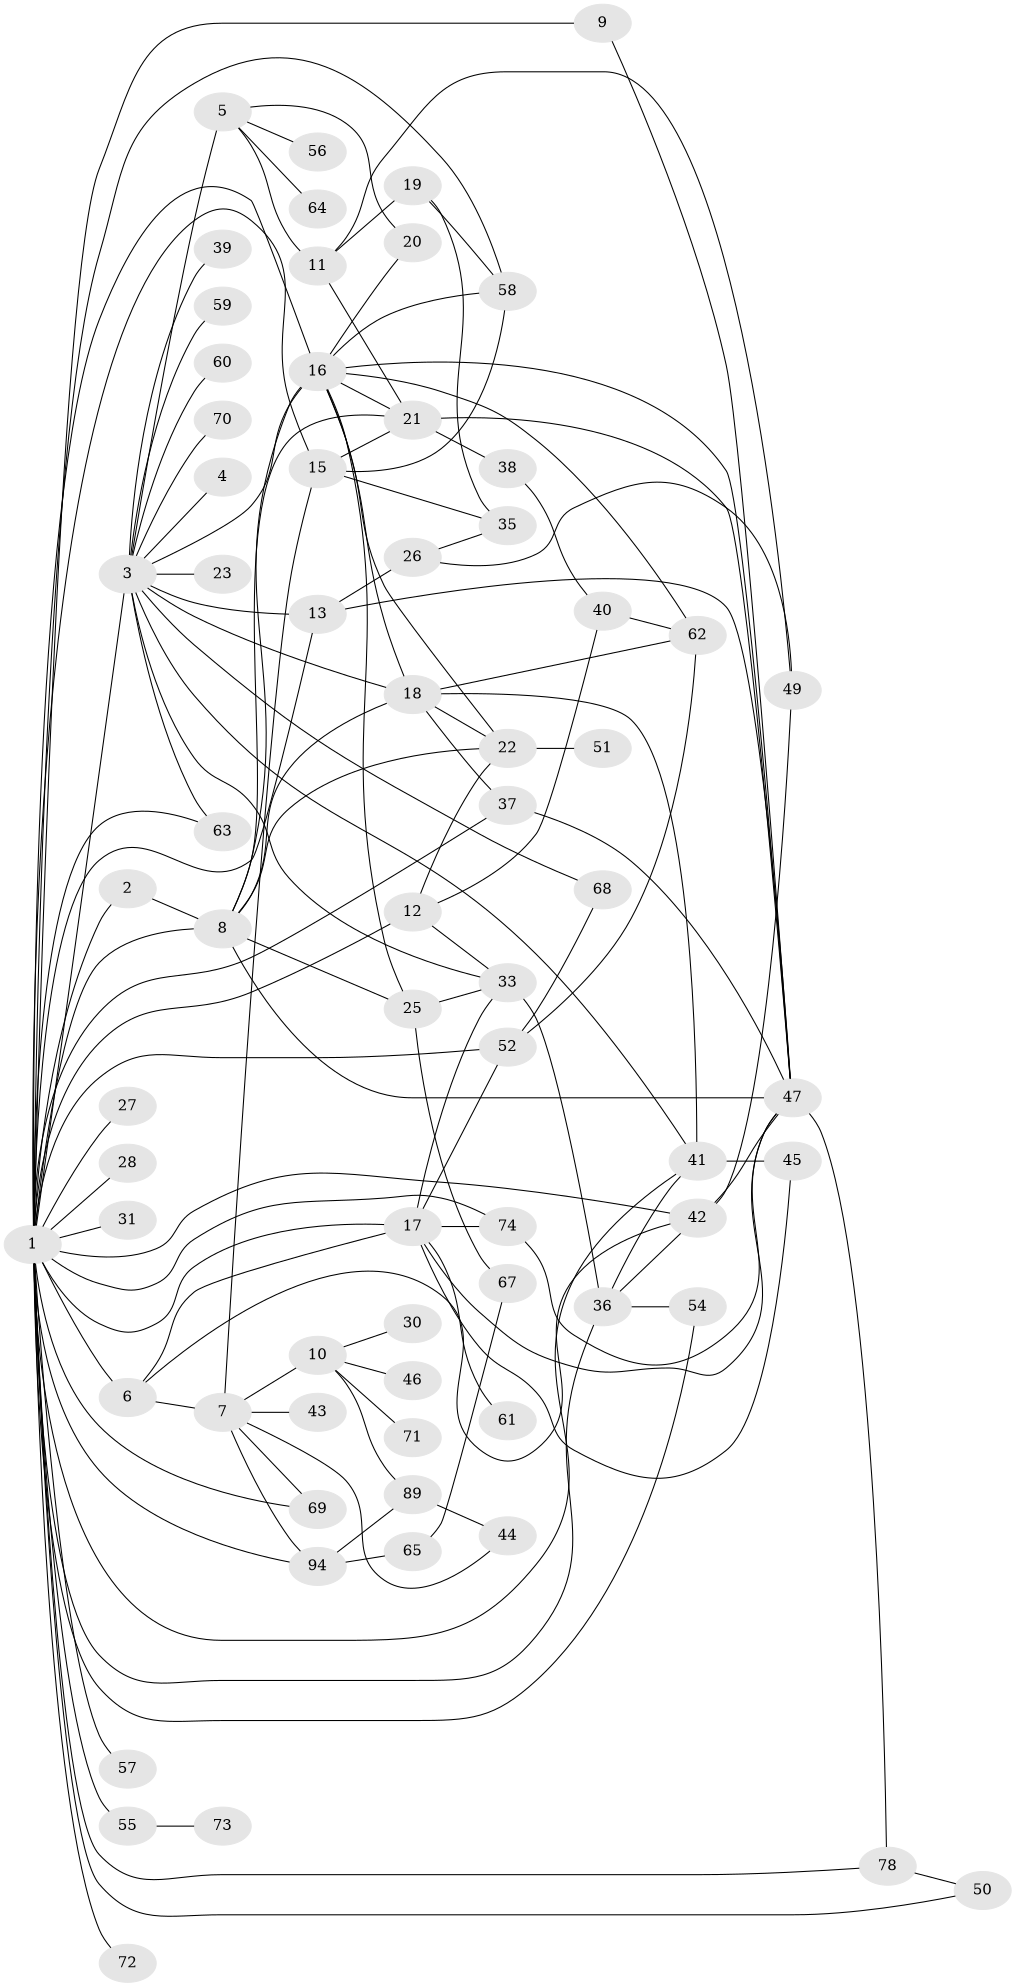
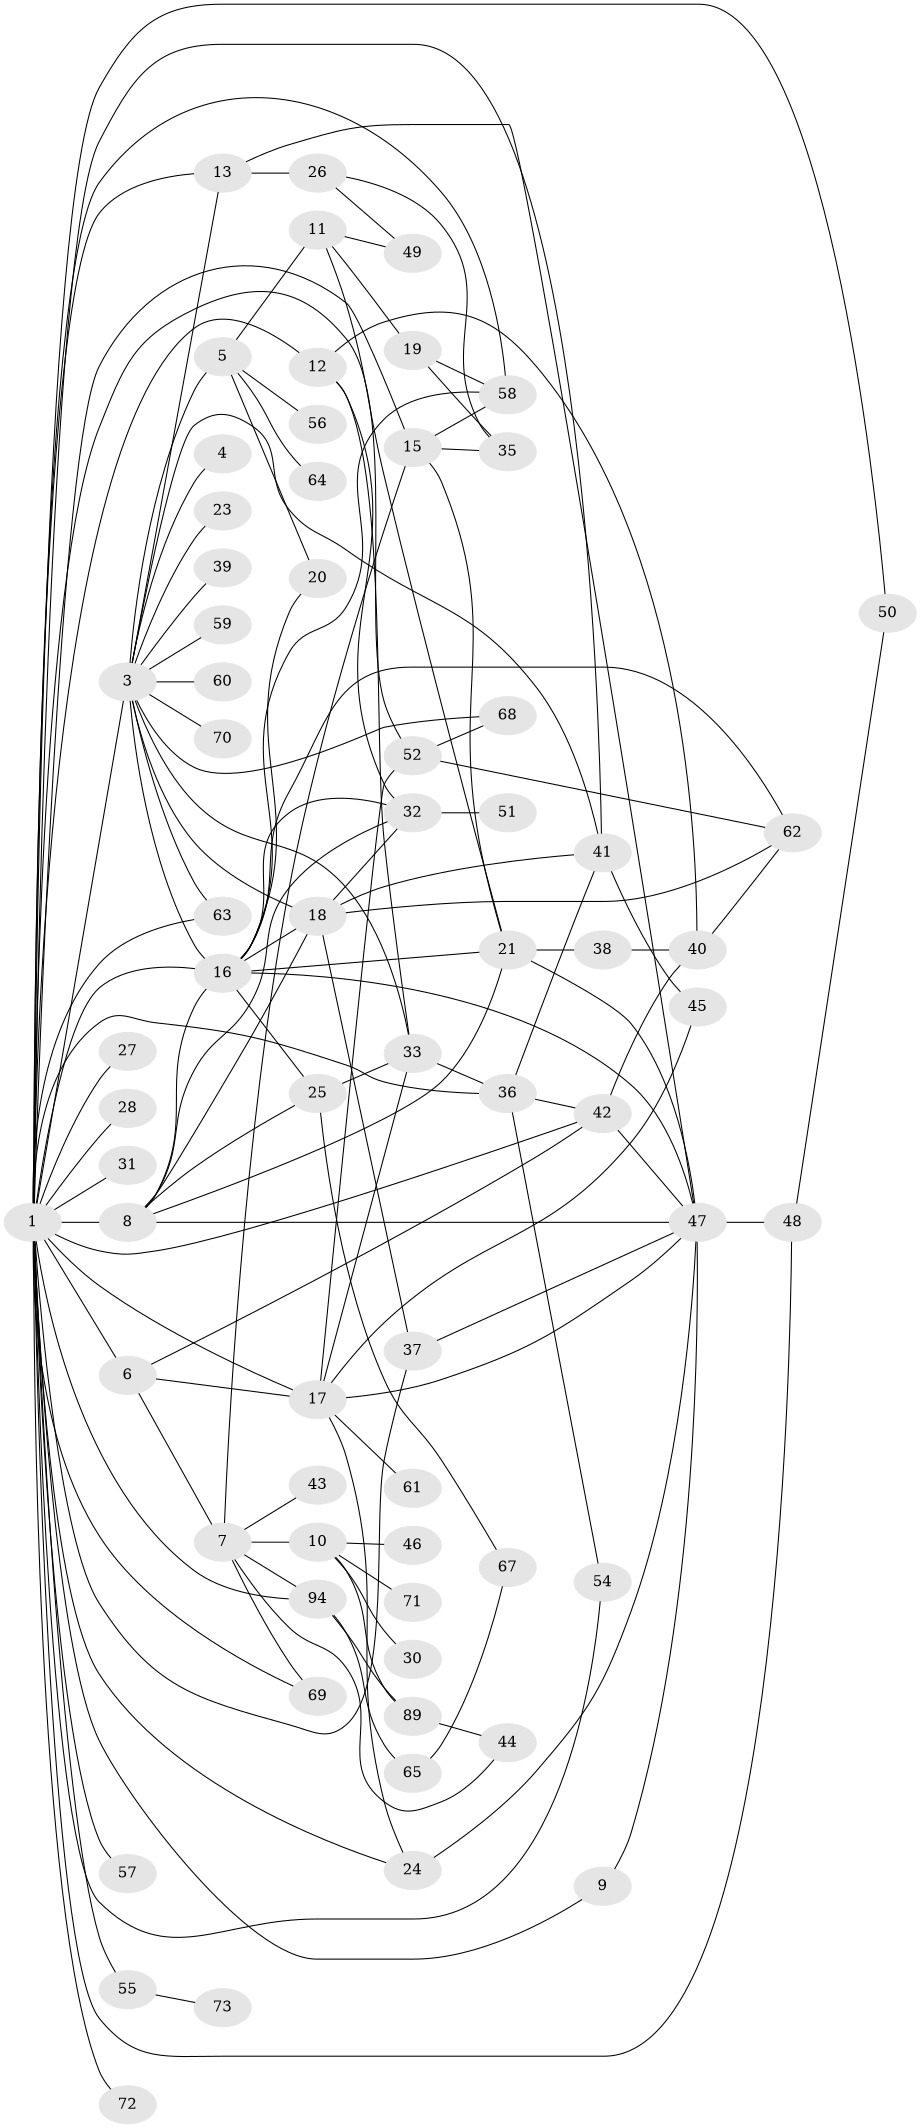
(508, 748) -> (413, 813)
(128, 889) -> none
(771, 960) -> (642, 1024)
(508, 1227) -> (413, 1870)
(888, 1866) -> (793, 1222)
